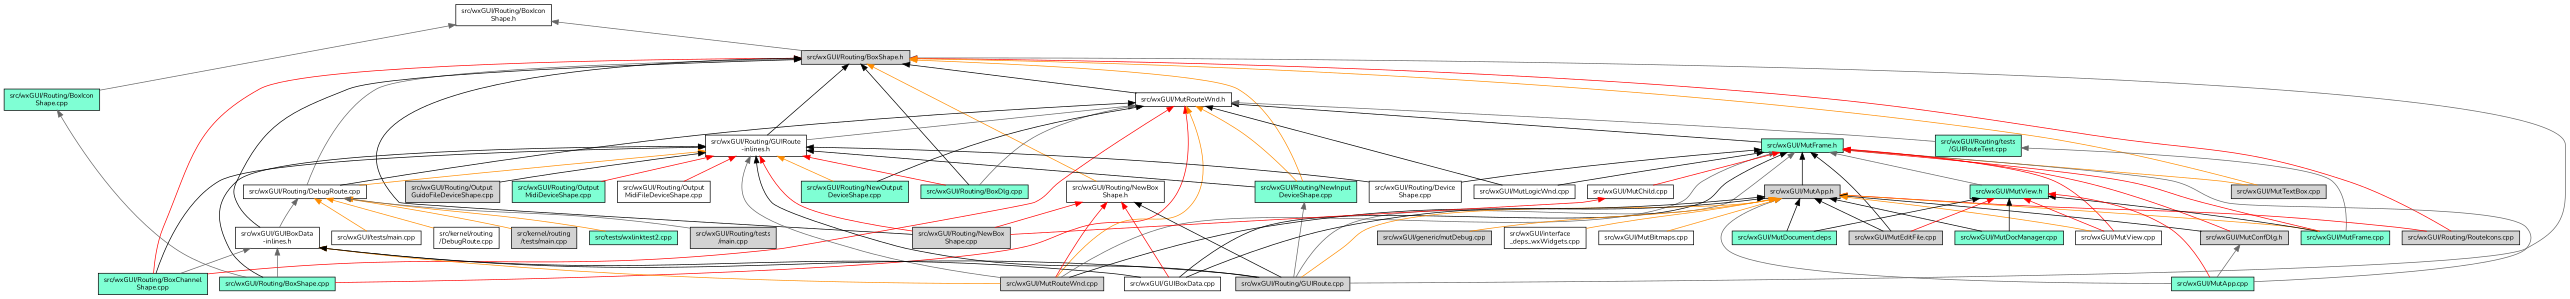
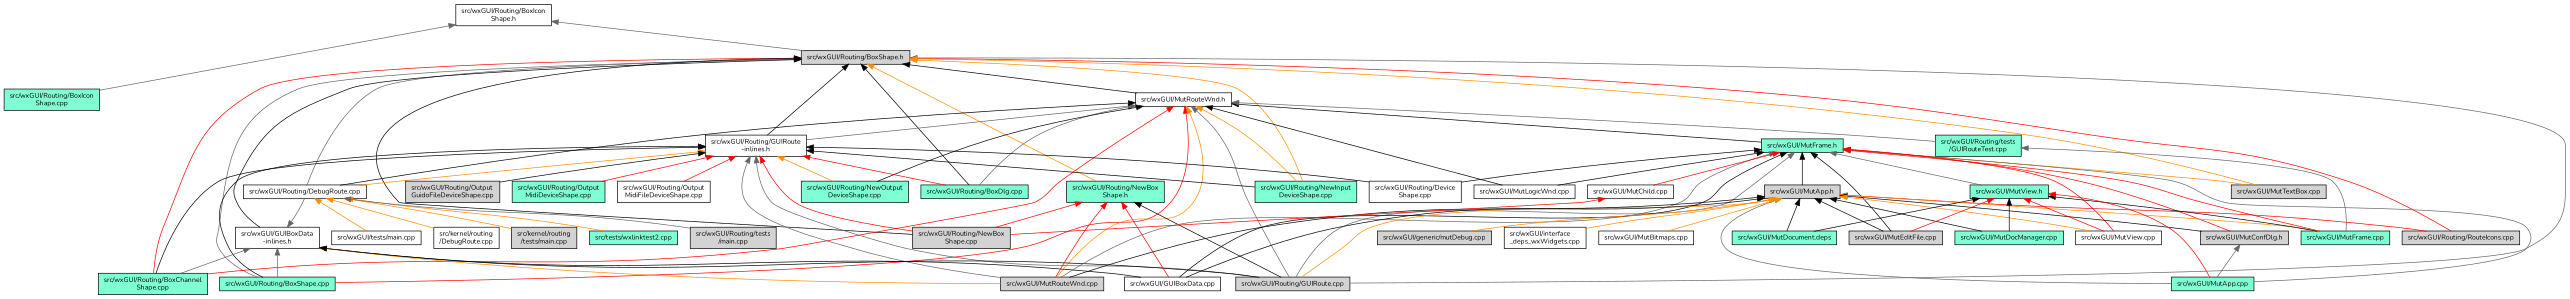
(1115, 192) -> (1115, 192)
(286, 216) -> (298, 210)
(137, 217) -> (425, 73)
(1299, 243) -> (1244, 192)
(936, 254) -> (936, 254)
